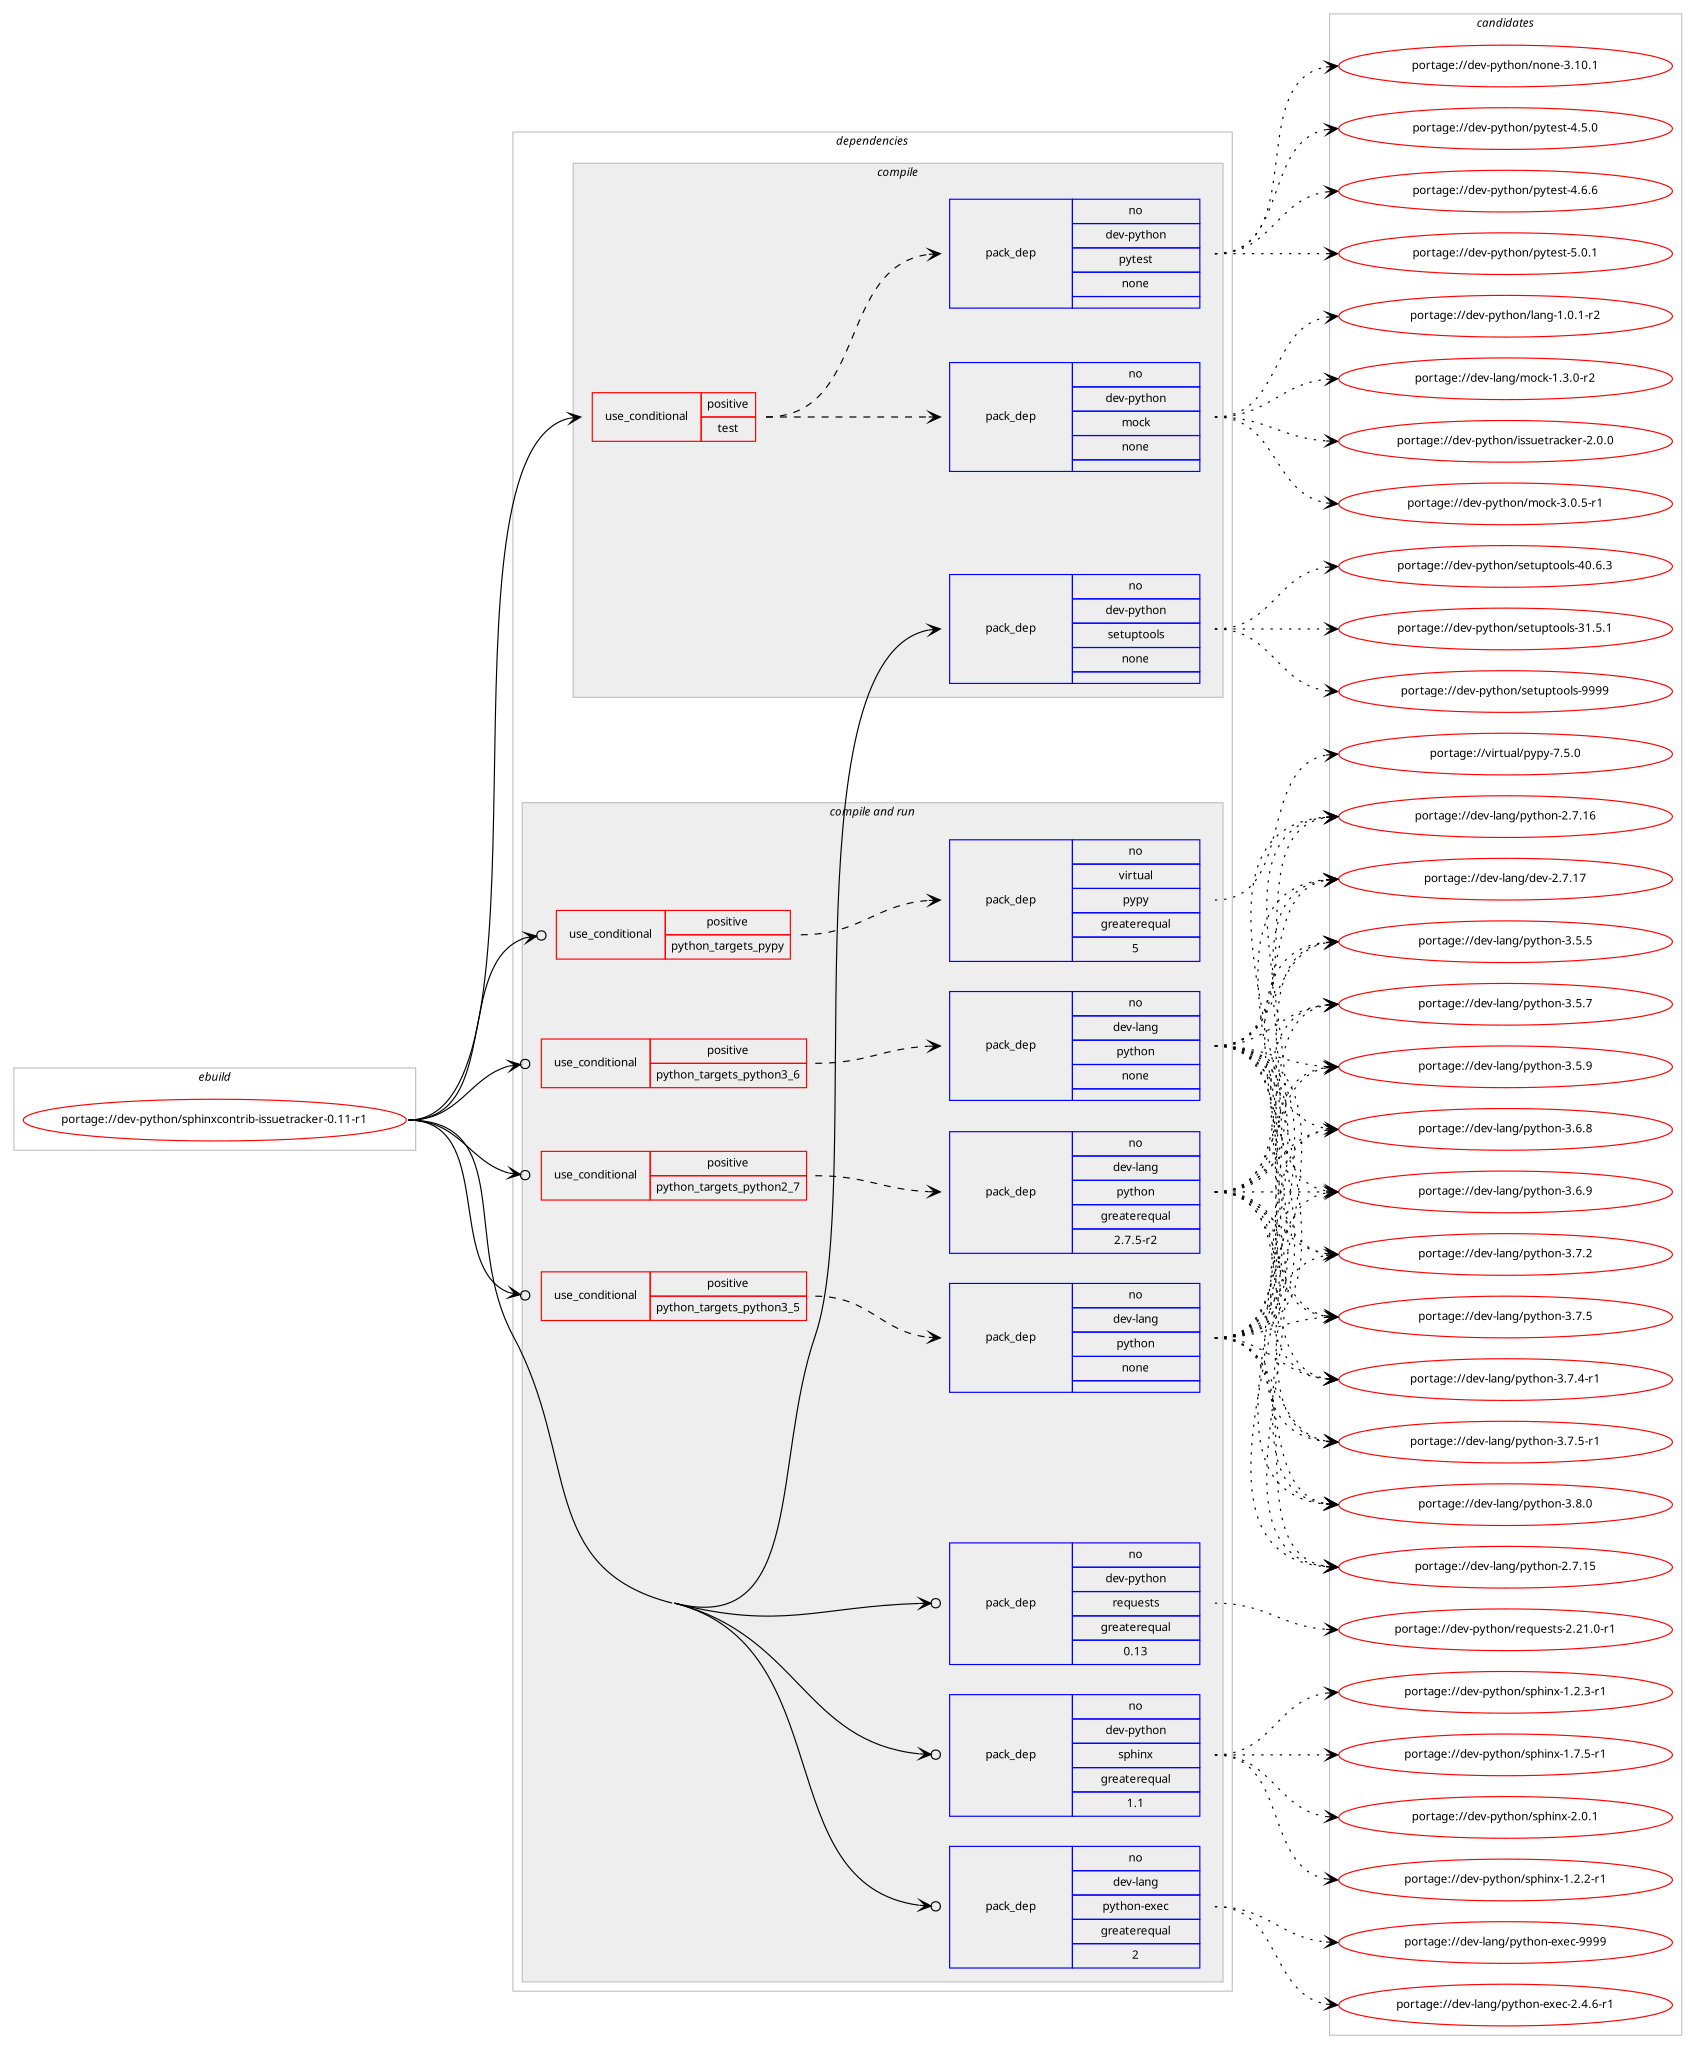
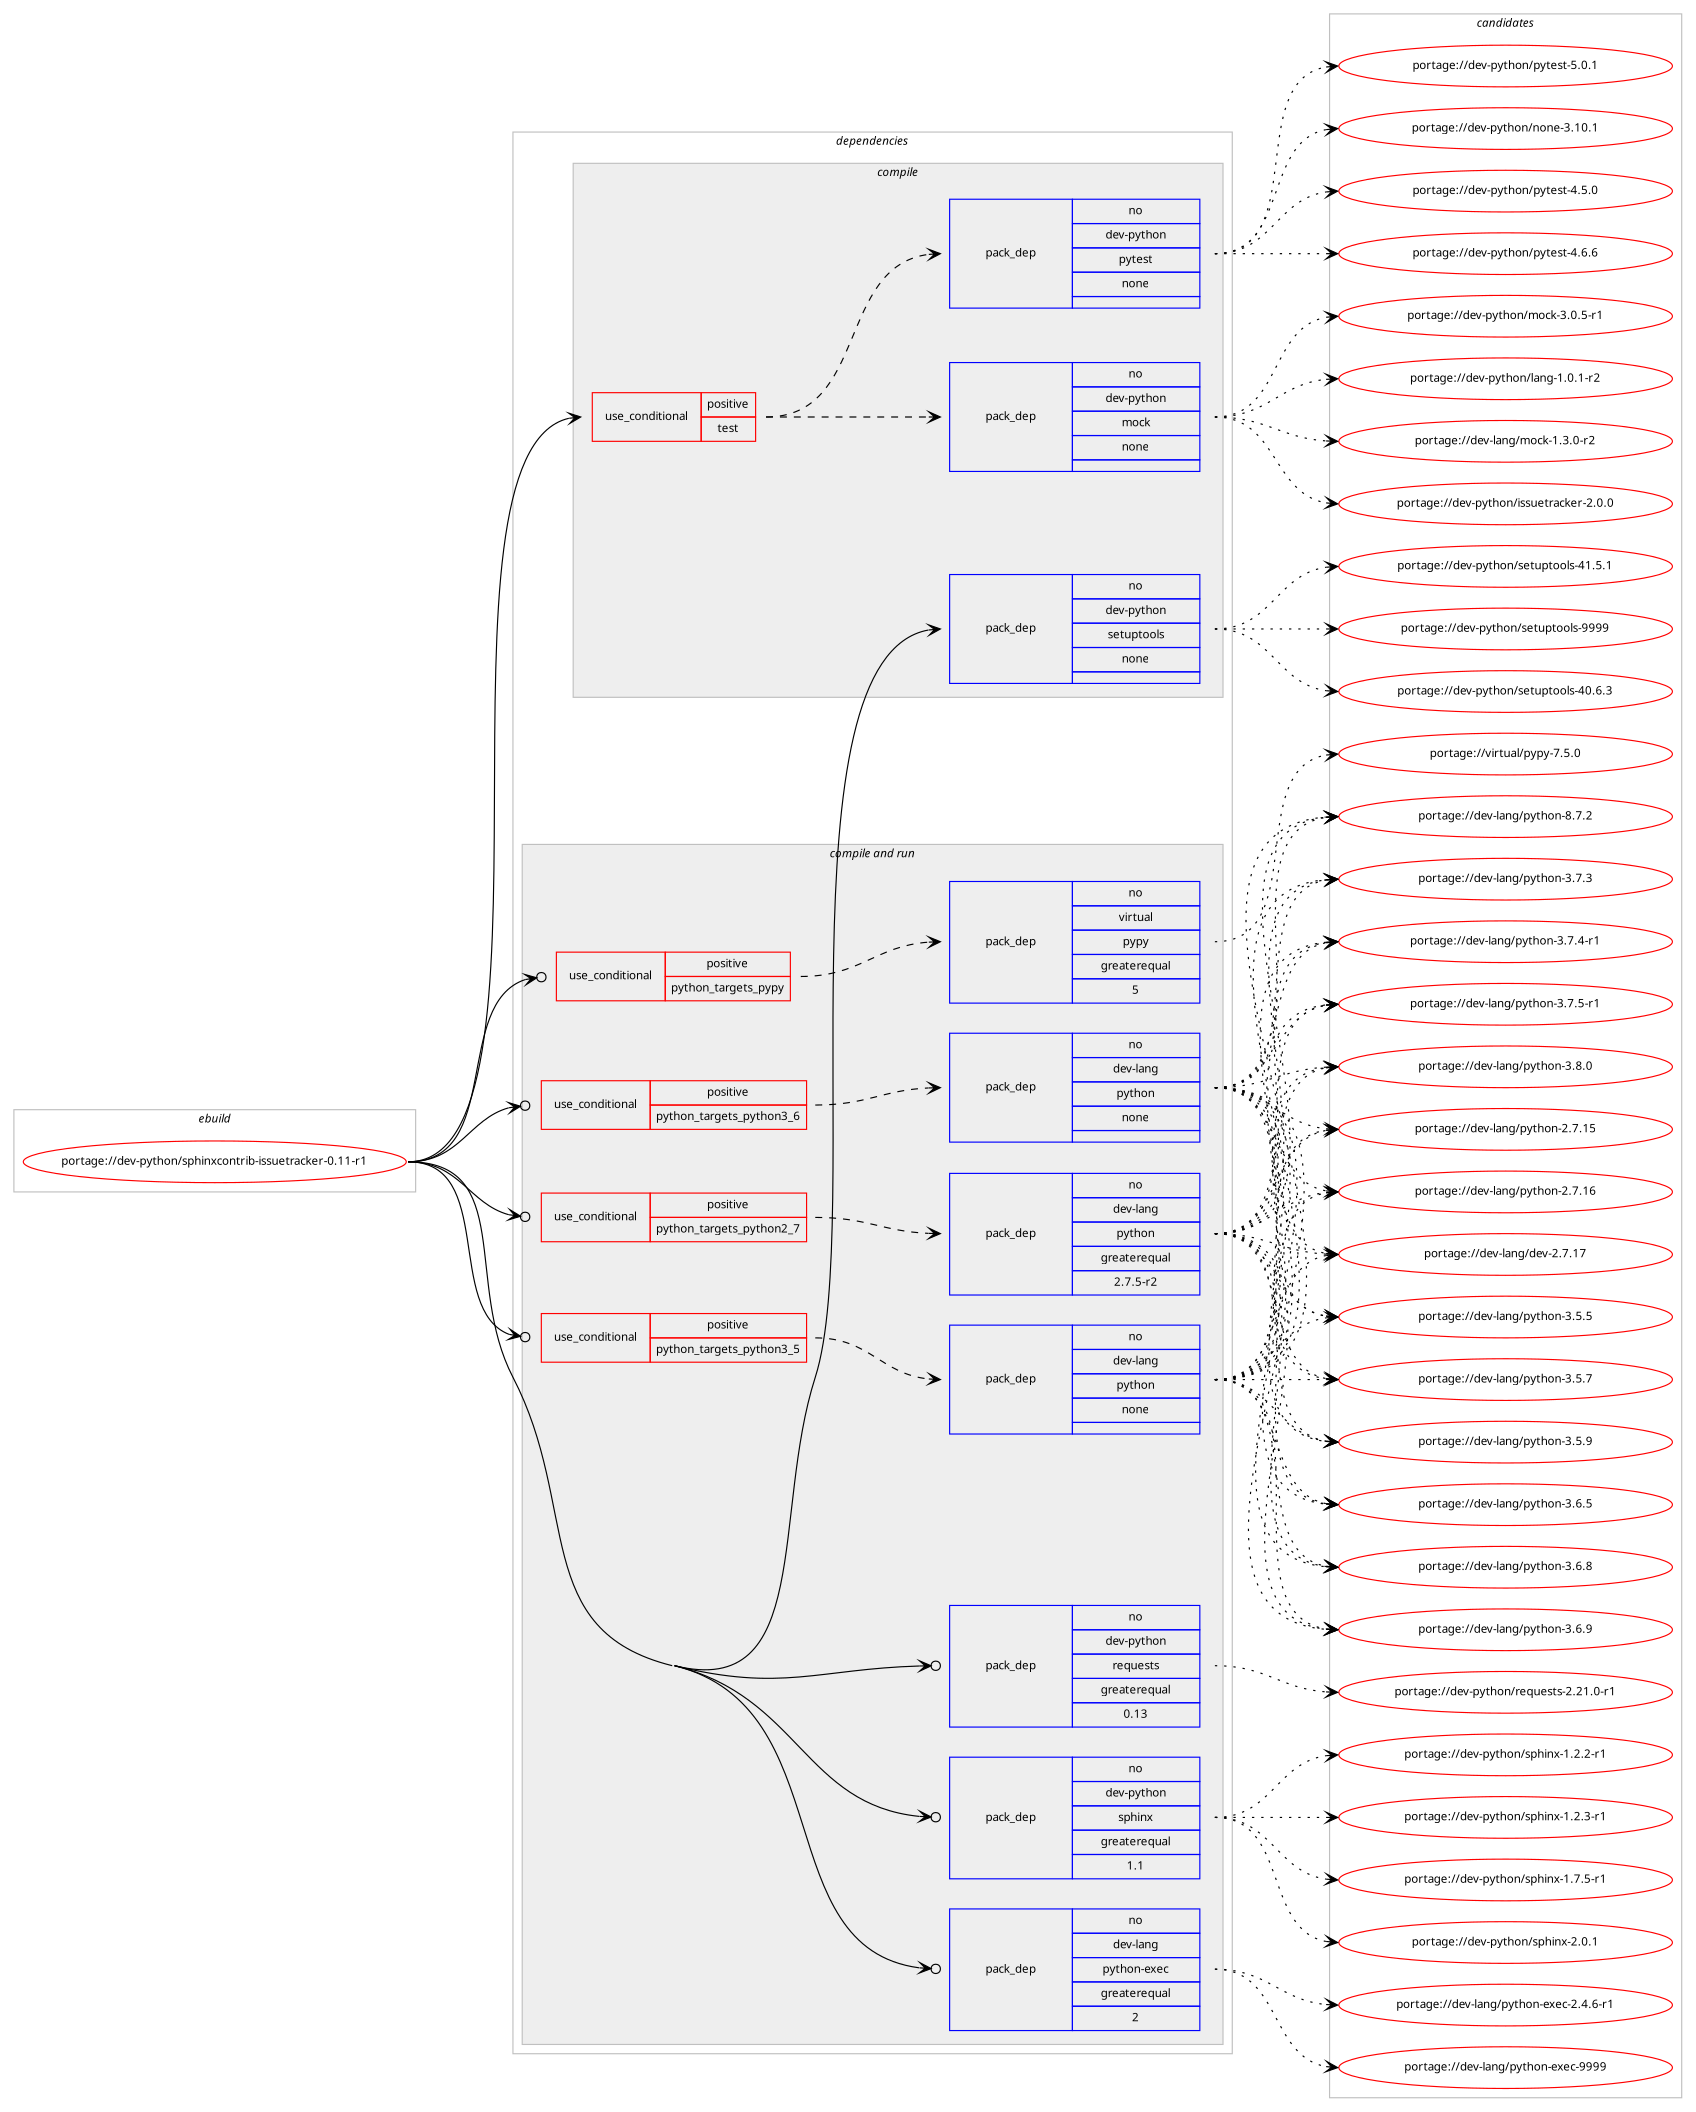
(1506, 629) -> (1506, 566)
(1506, 1254) -> (1506, 817)
(1506, 1317) -> (1506, 879)
none -> (1506, 1505)
